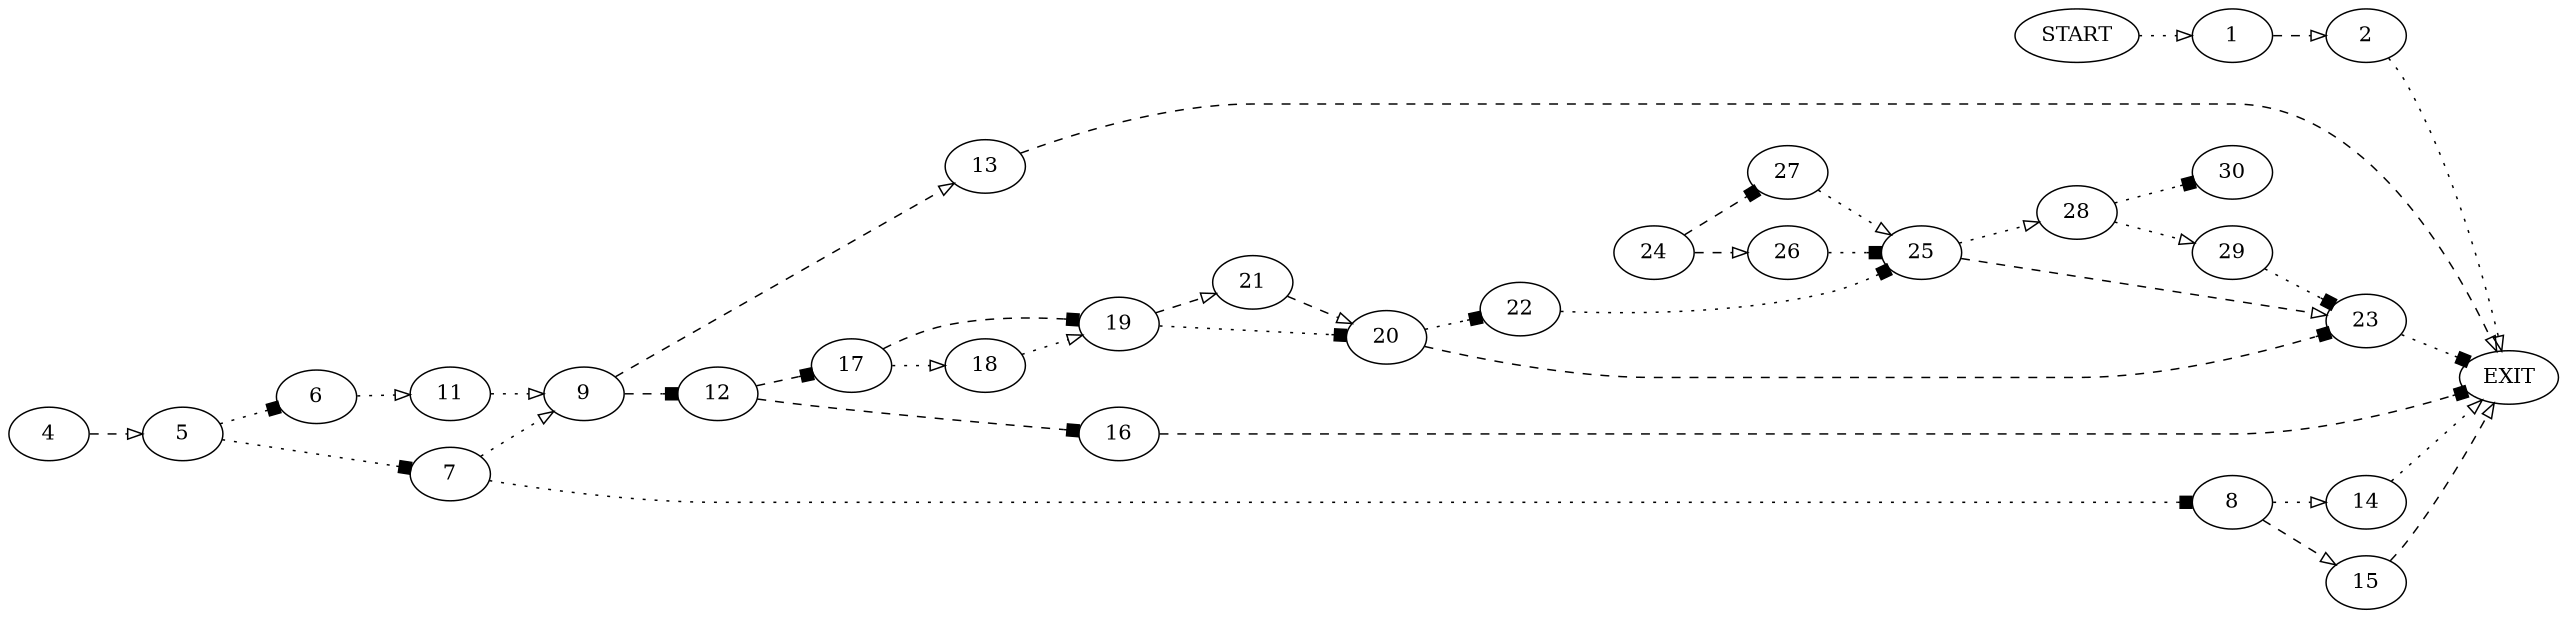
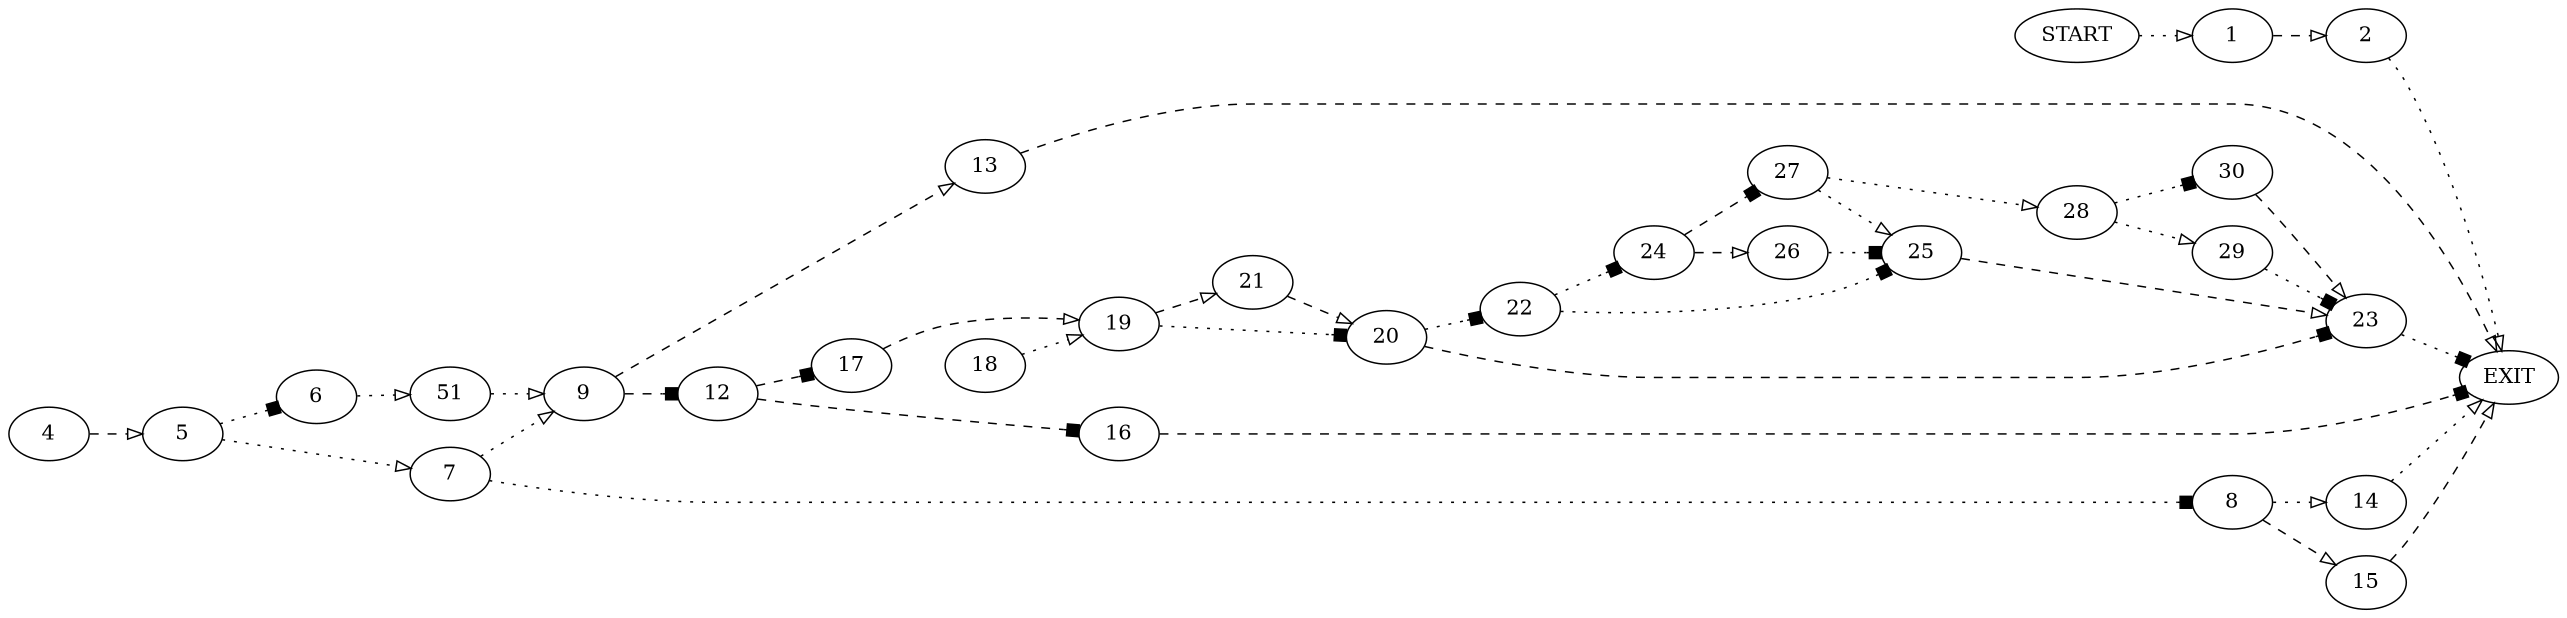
(1992, 235) -> (1925, 191)
none -> (2297, 240)
none -> (1580, 284)
(971, 321) -> (971, 321)
(911, 366) -> none
(450, 394) -> (450, 394)
(309, 453) -> (309, 453)
